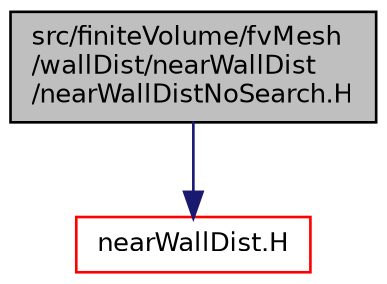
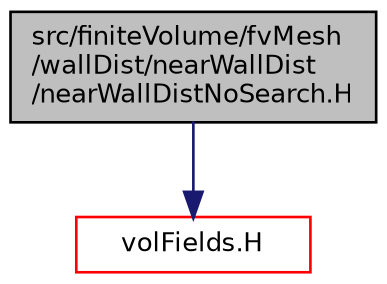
(193, 245) -> (193, 245)
